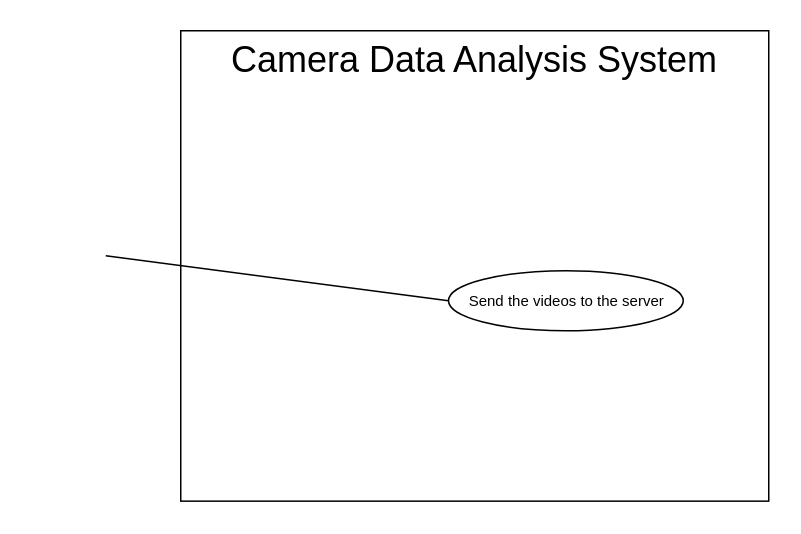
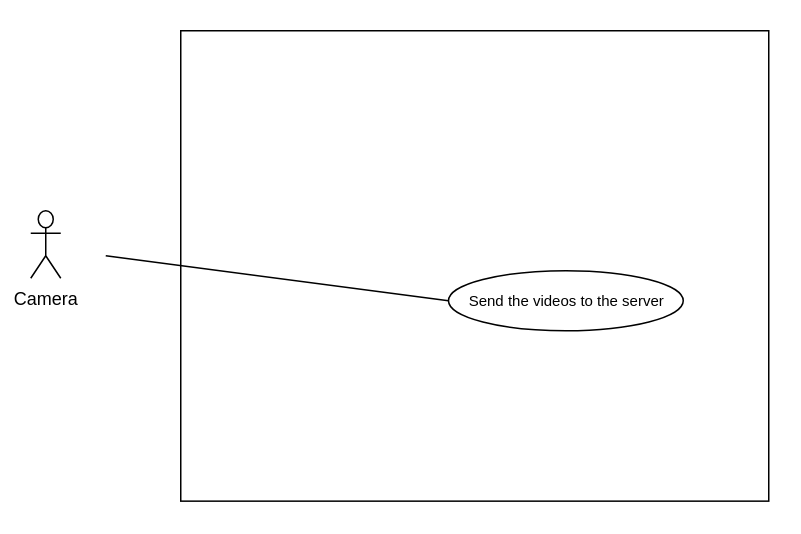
(475, 61) -> none
none -> (46, 245)
